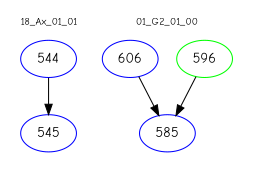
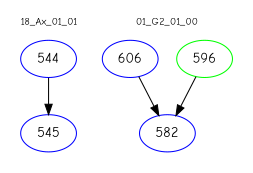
(167, 133) -> (167, 133)
